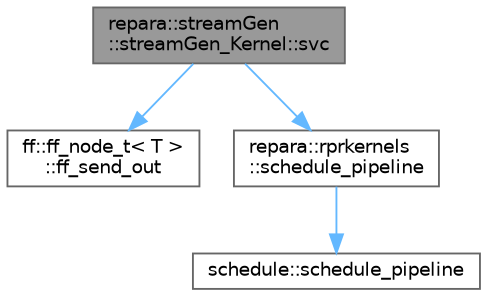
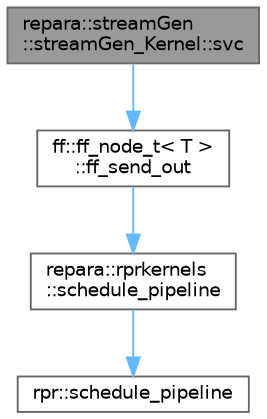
(271, 90) -> (133, 210)
(336, 271) -> (133, 394)
